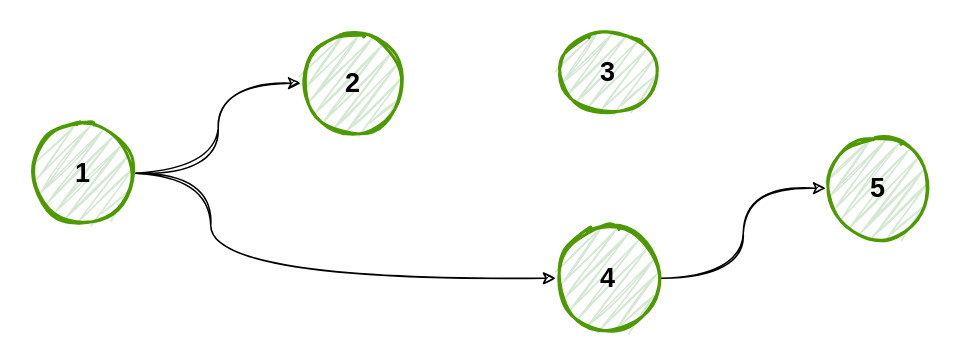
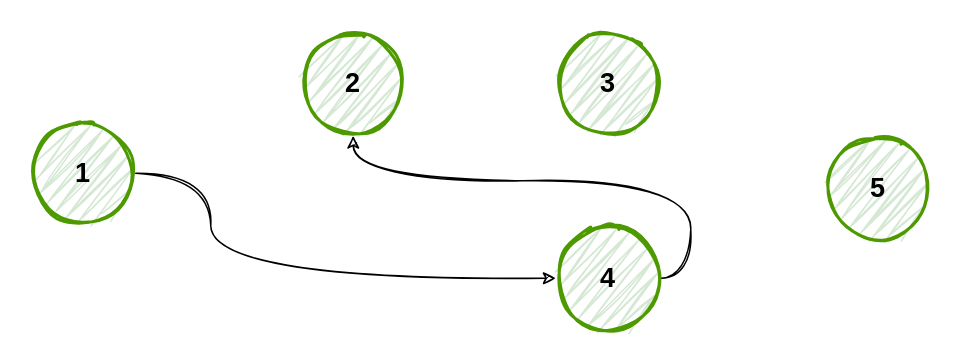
(608, 72) -> (608, 83)
(219, 124) -> none
(743, 236) -> (556, 181)
